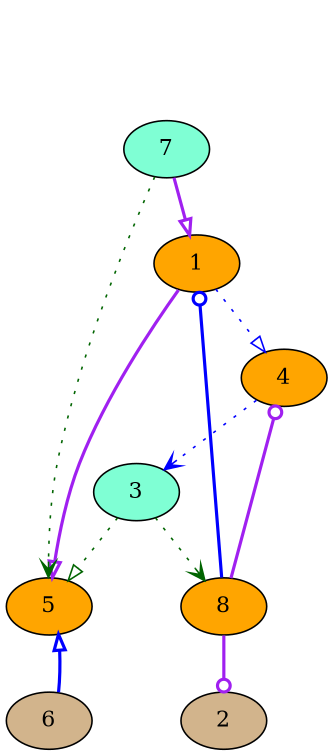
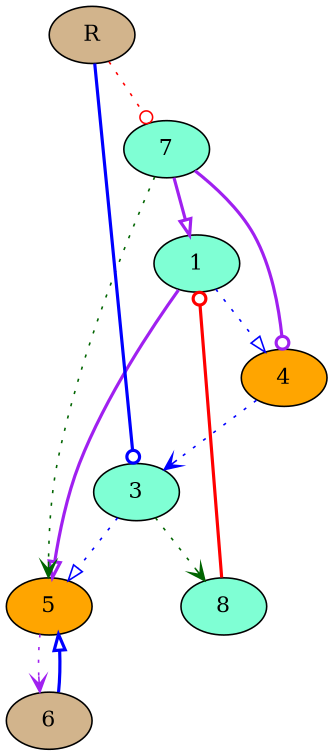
none -> (92, 35)
(197, 264) -> (197, 264)
(211, 448) -> (211, 448)
(252, 498) -> (258, 243)
(98, 543) -> (98, 543)
(224, 606) -> (224, 606)
none -> (39, 655)
(224, 721) -> none
